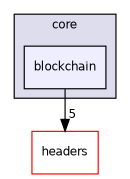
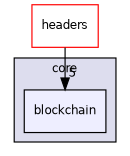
(65, 106) -> (65, 65)
